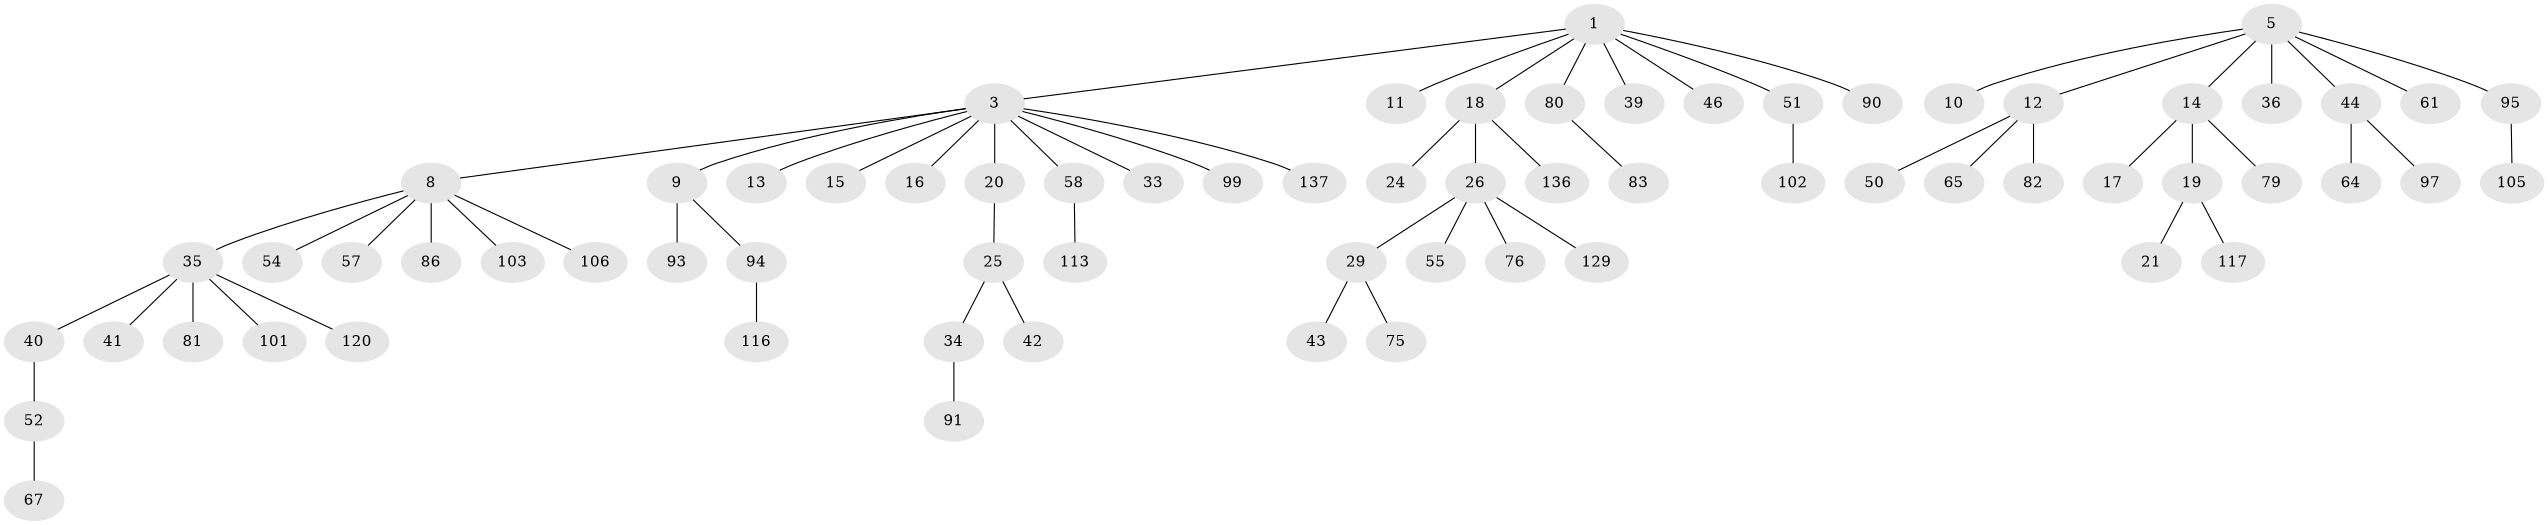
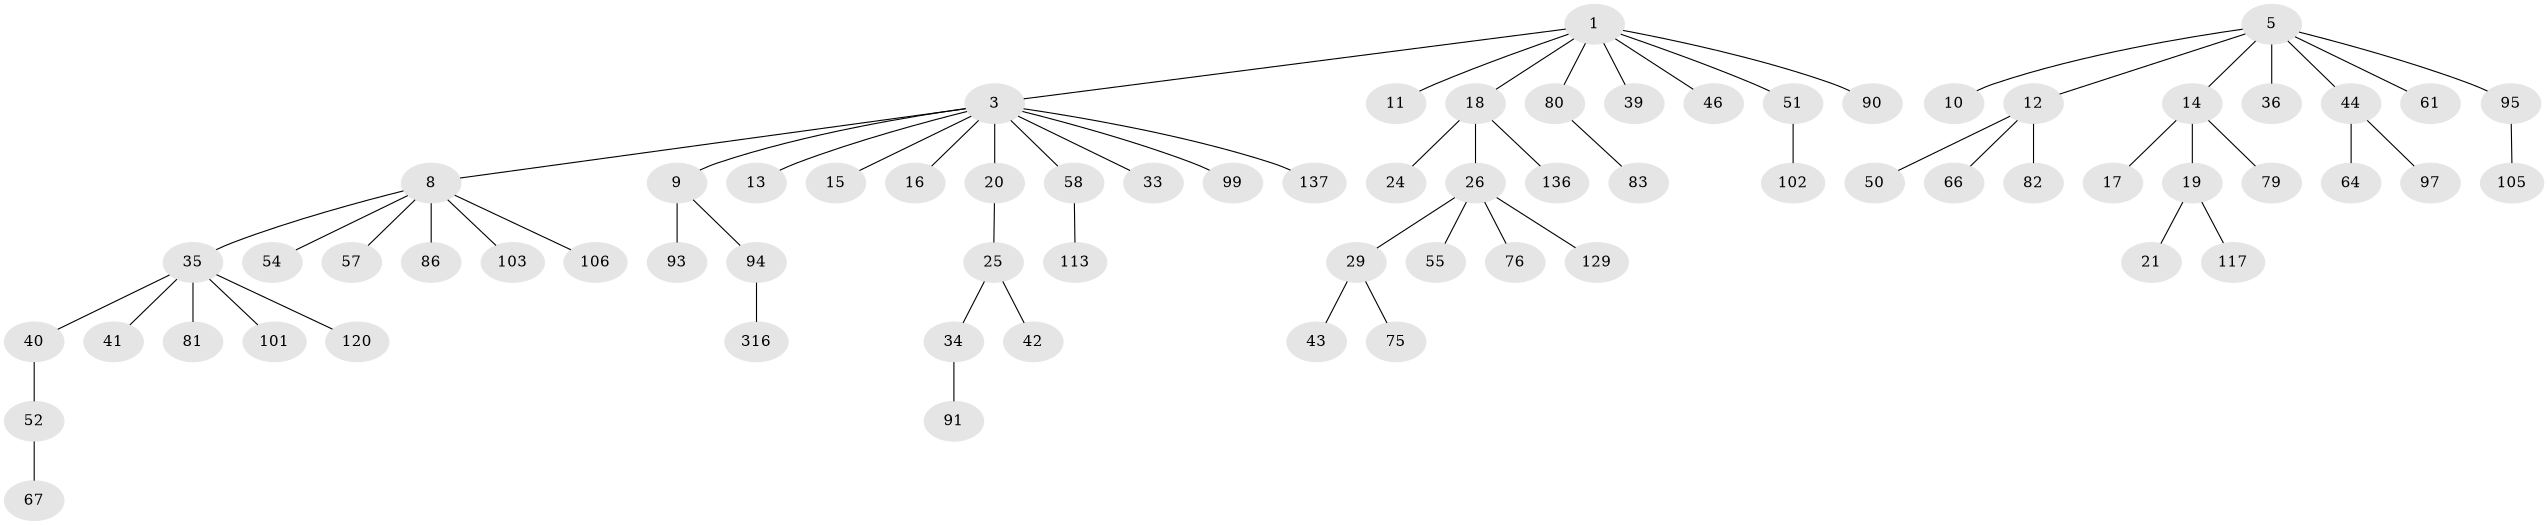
(1954, 183) -> (1954, 183)
(757, 342) -> (757, 342)
